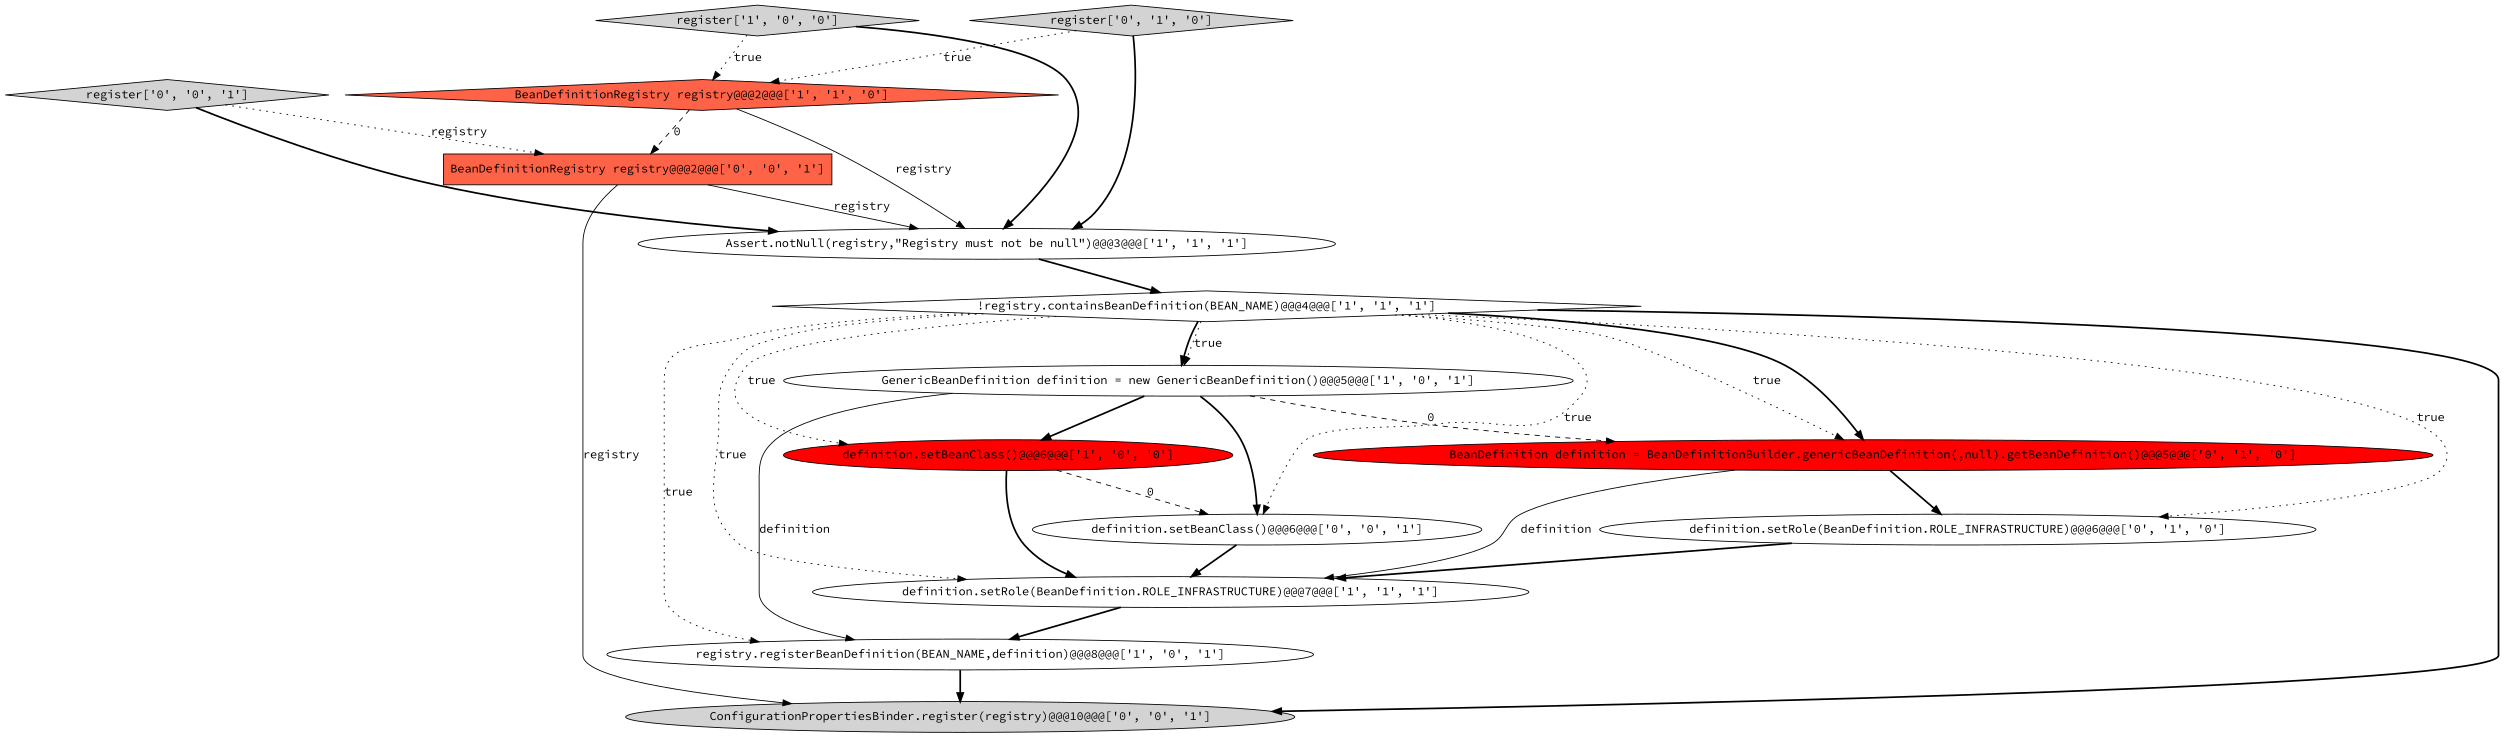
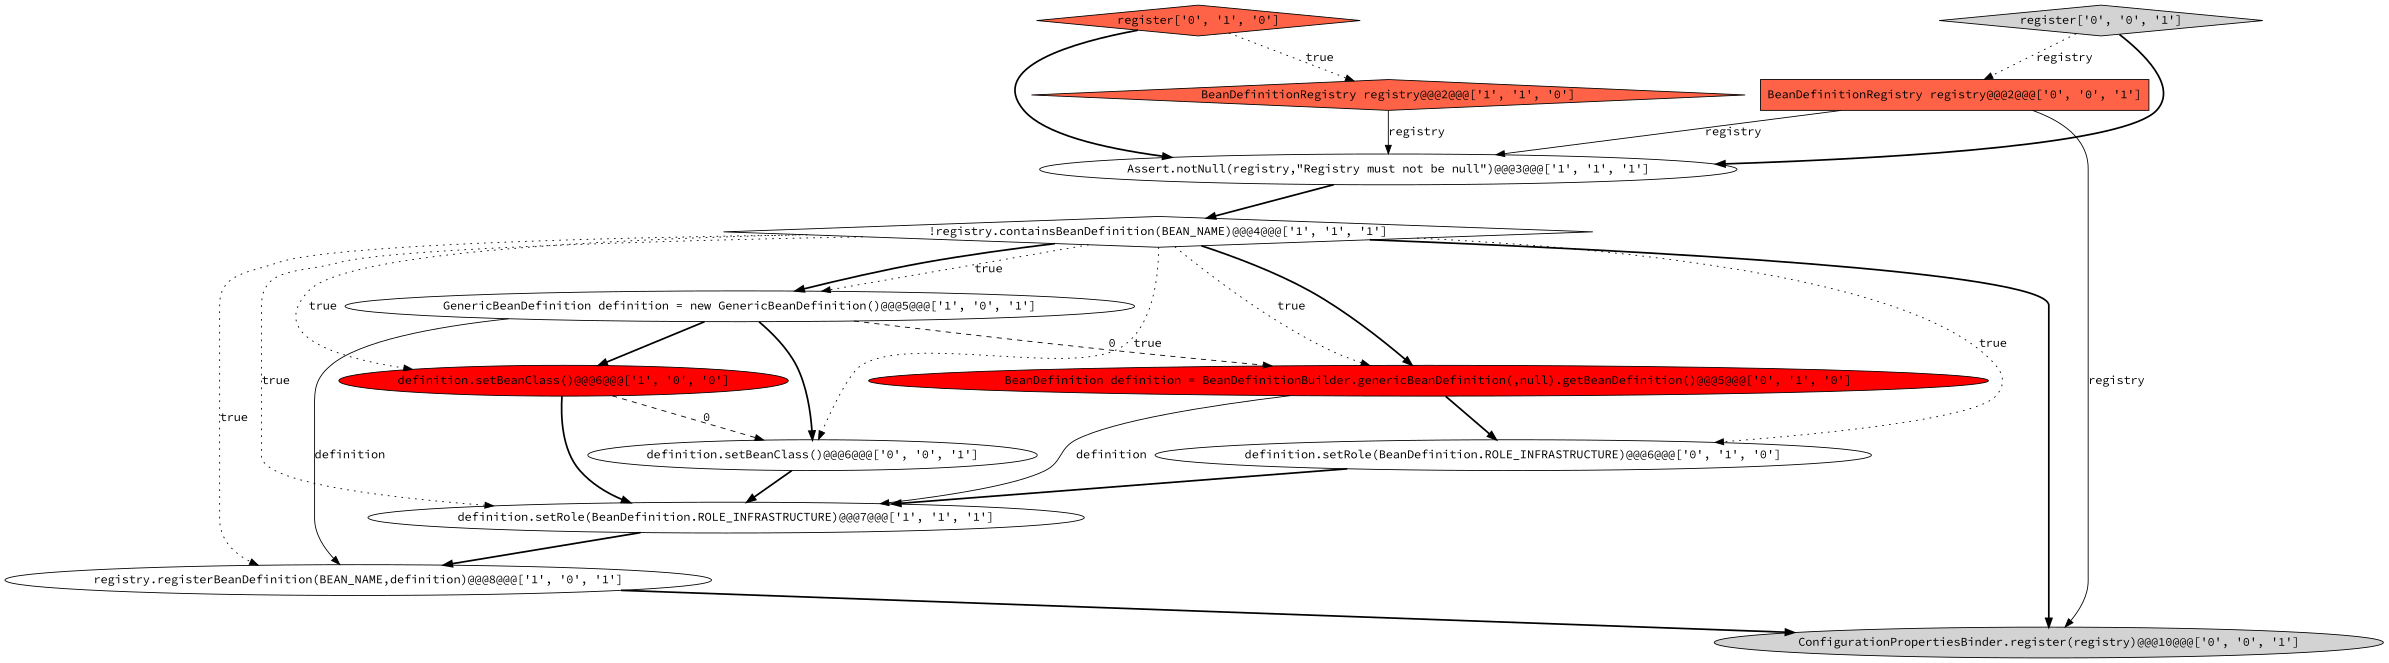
(757, 21) -> none
(1131, 21) -> (1198, 21)
(673, 128) -> none
